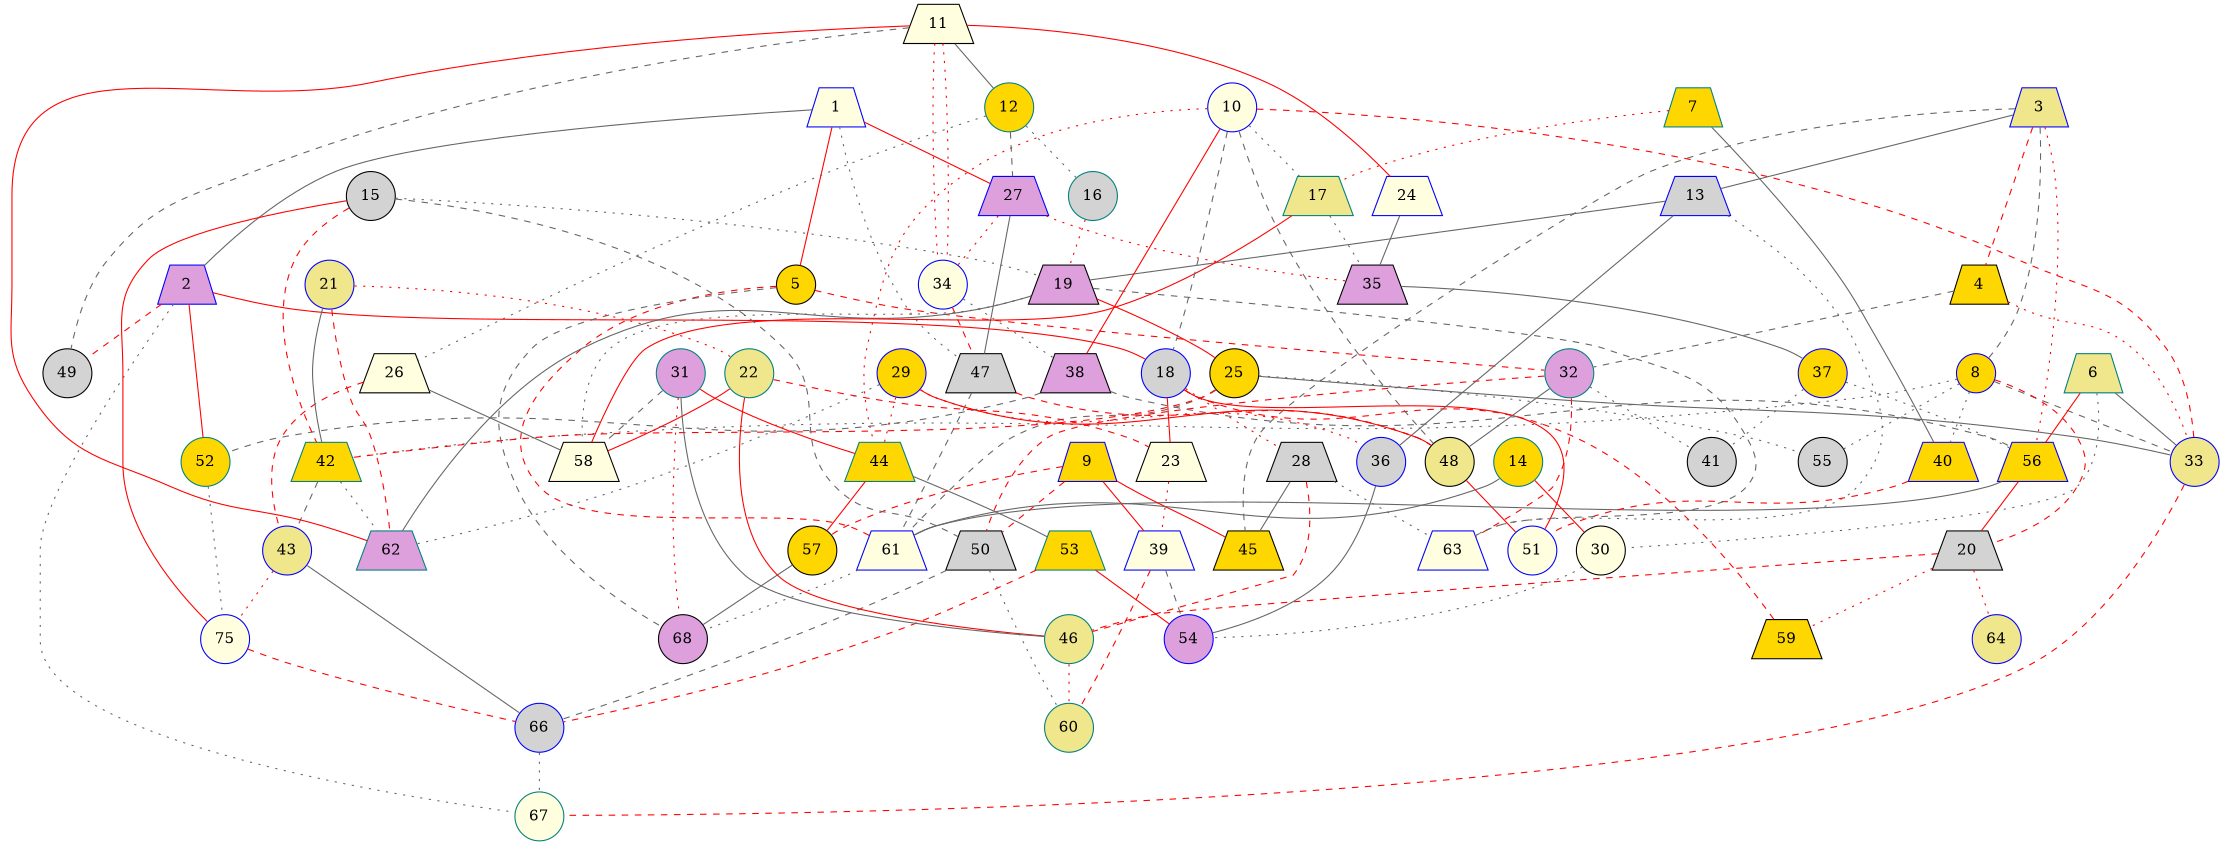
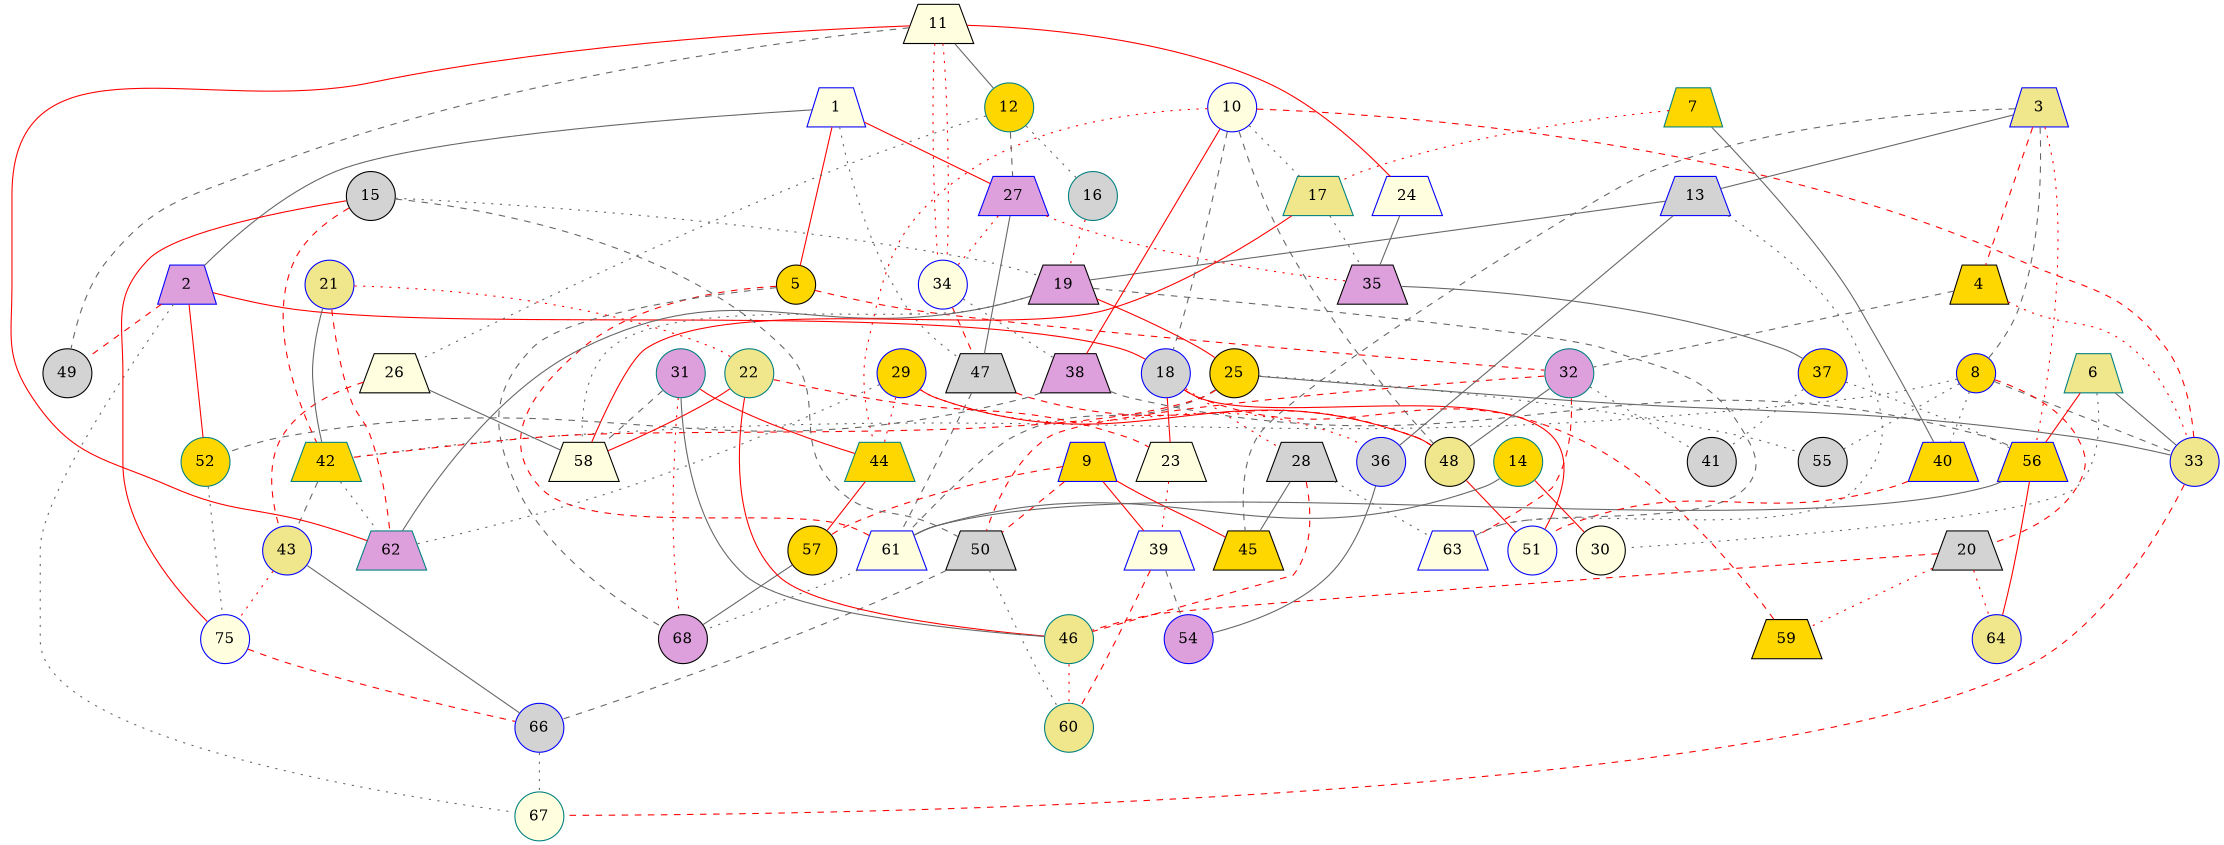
(2003, 503) -> (2017, 549)
(1070, 551) -> none
(1402, 620) -> none
